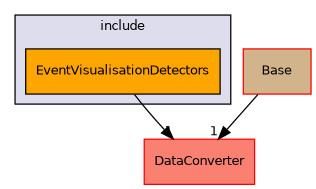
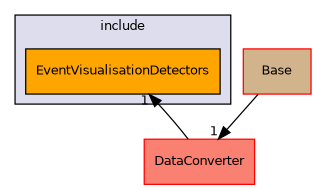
(149, 112) -> (174, 121)
